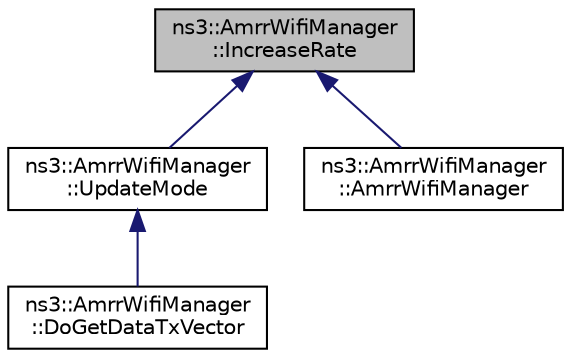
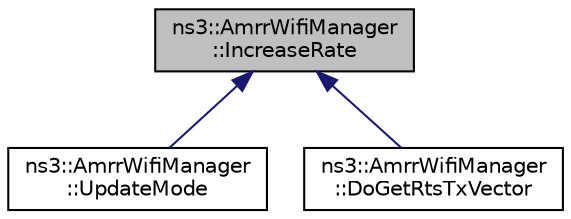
(434, 179) -> (434, 179)
(138, 318) -> none
